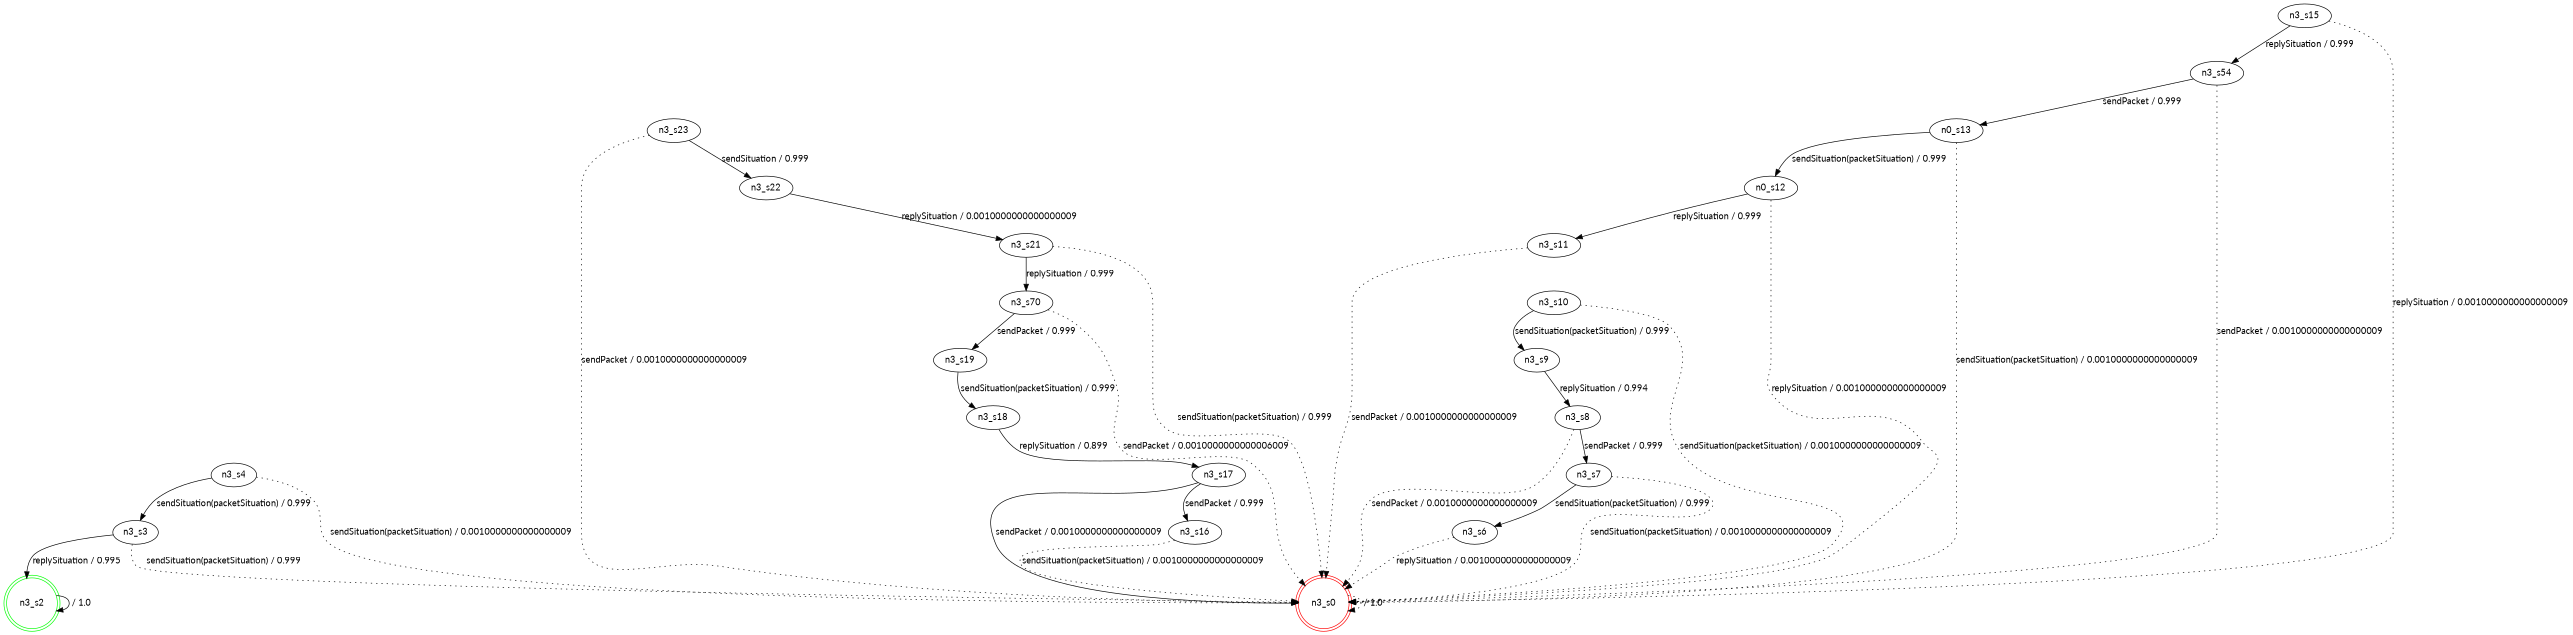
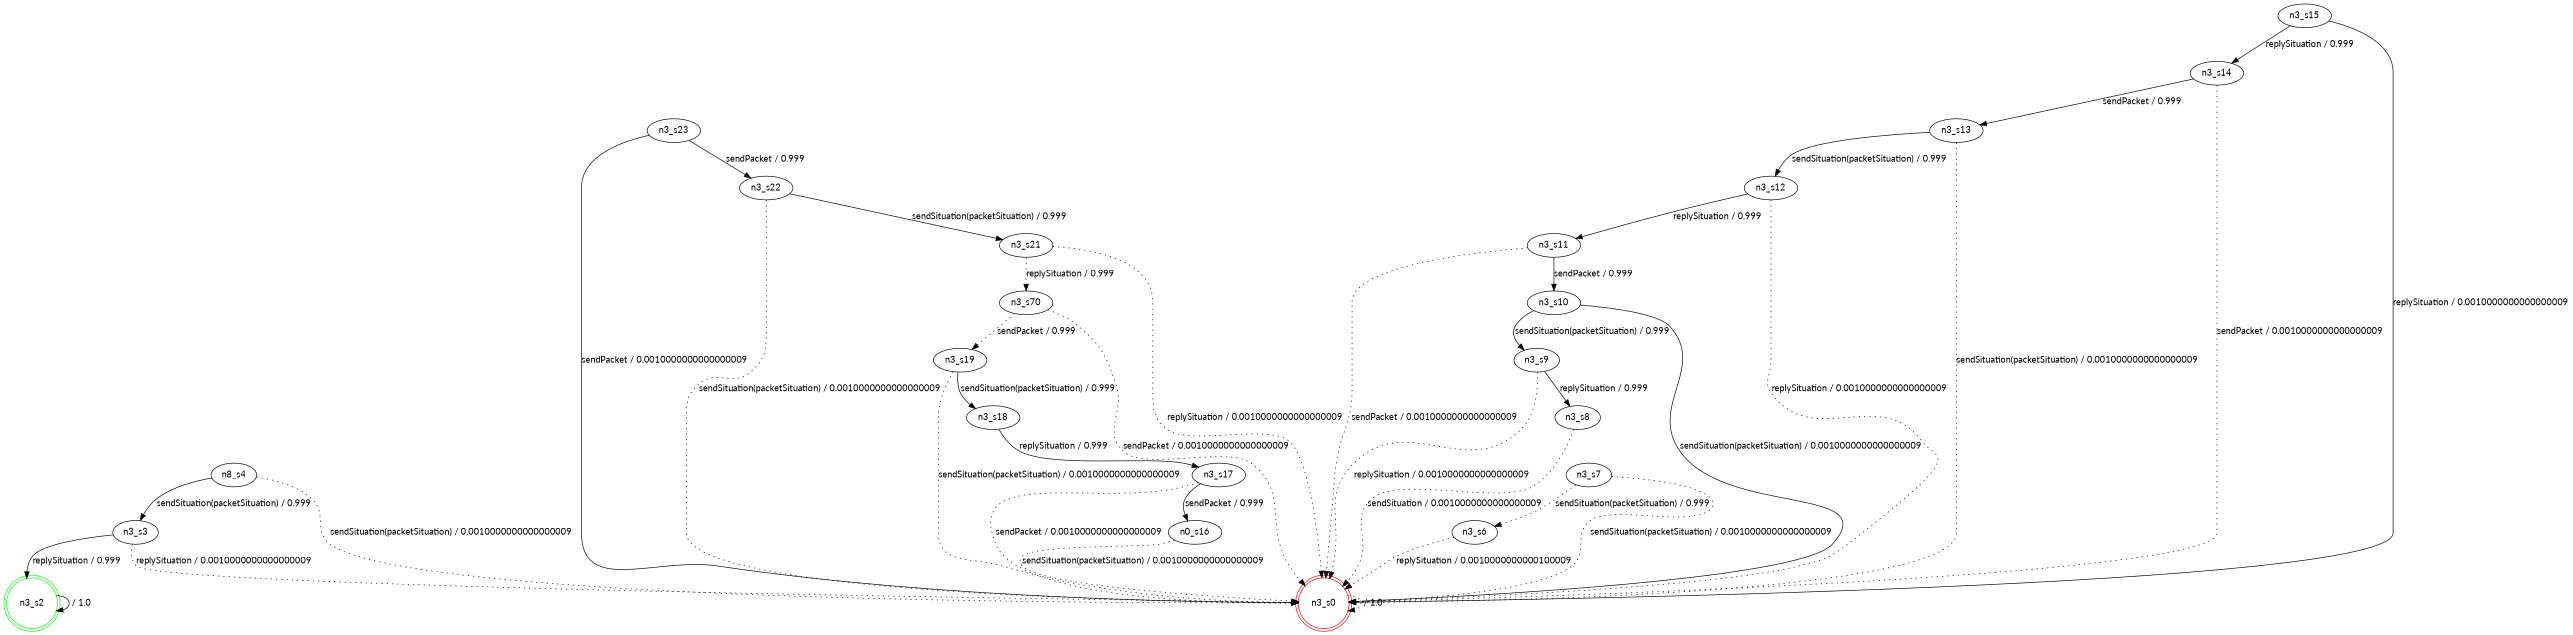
(2217, 73) -> (2217, 73)
(1956, 131) -> (1956, 131)
(766, 159) -> (766, 159)
(1771, 188) -> (1771, 188)
(990, 217) -> (990, 217)
(1026, 271) -> (1026, 271)
none -> (1554, 271)
(996, 329) -> (996, 329)
(1604, 389) -> (1604, 389)
(1255, 418) -> (1255, 418)
none -> (1411, 443)
(1583, 443) -> none
(1064, 446) -> (1064, 446)
(1206, 446) -> (1206, 446)
(234, 475) -> (234, 475)
(1455, 504) -> (1455, 504)
(1541, 509) -> (1541, 509)
(1195, 532) -> (1195, 532)
(1810, 556) -> (1810, 556)
(1008, 558) -> (1008, 558)
(77, 561) -> (77, 561)
(224, 561) -> (224, 561)
(1484, 561) -> (1484, 561)
none -> (743, 564)
(707, 565) -> (707, 565)
none -> (1013, 569)
(2151, 575) -> (2151, 575)
